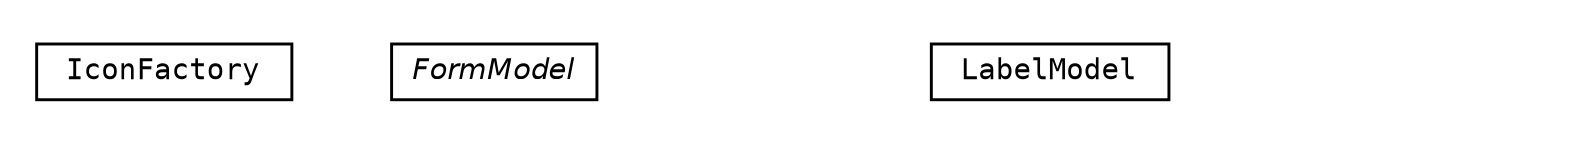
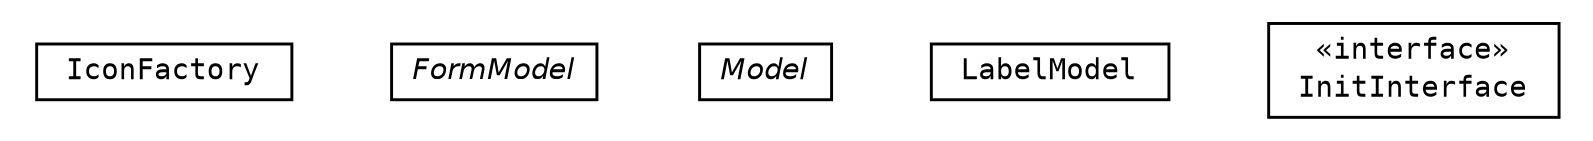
none -> (764, 70)
none -> (1412, 70)
